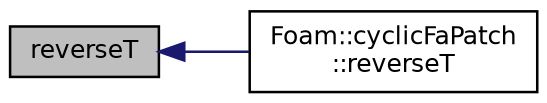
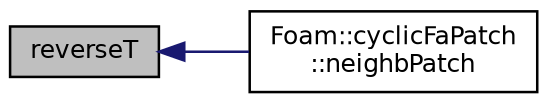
(393, 52) -> (393, 52)
